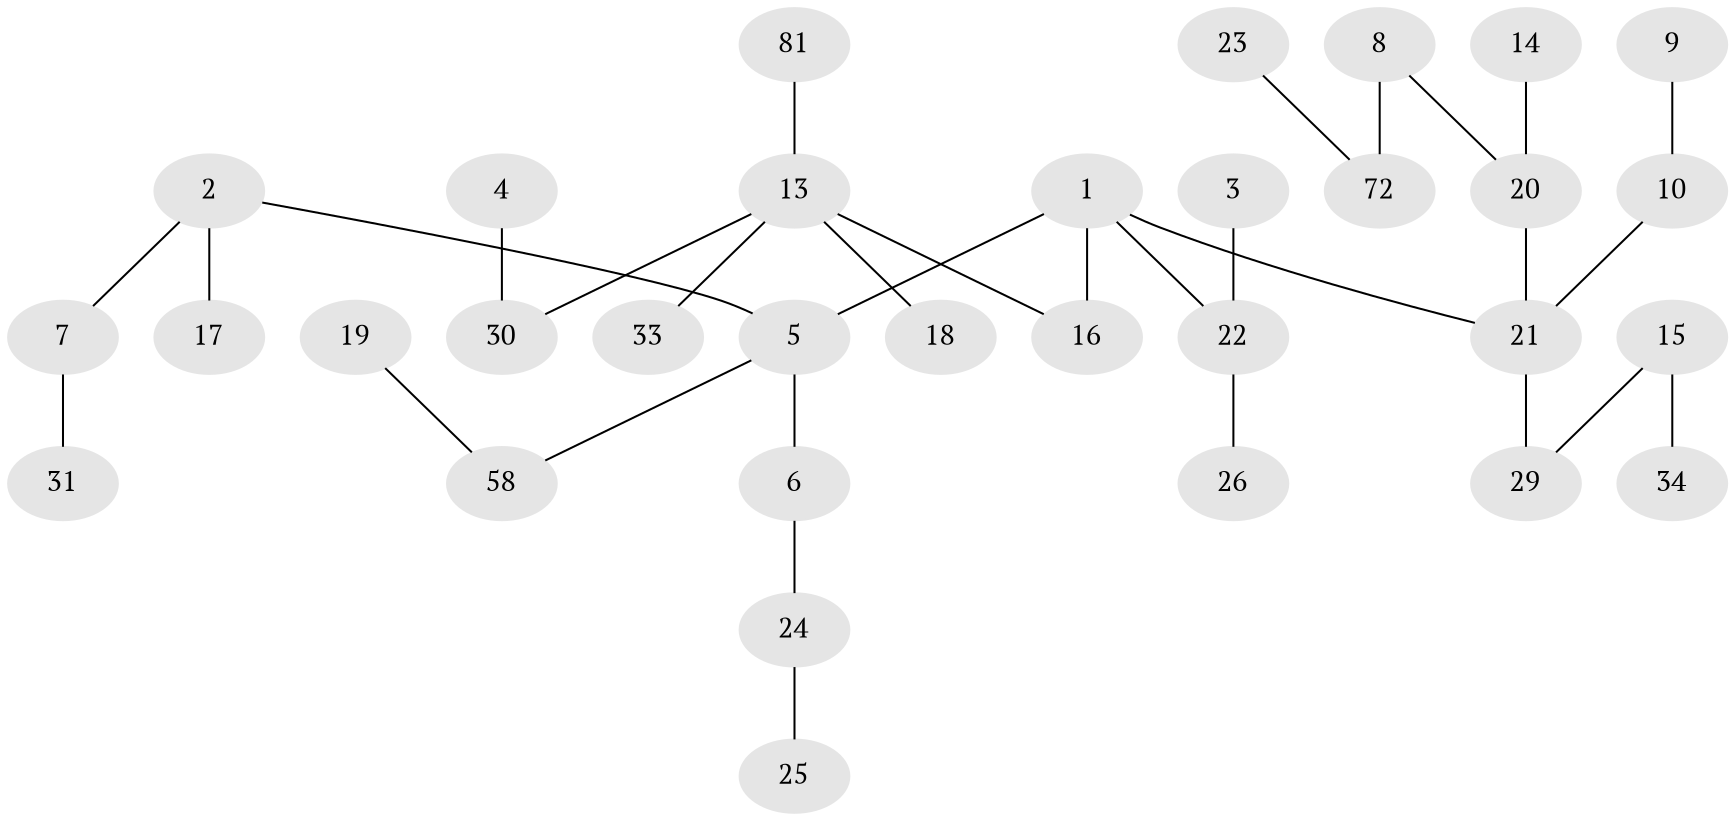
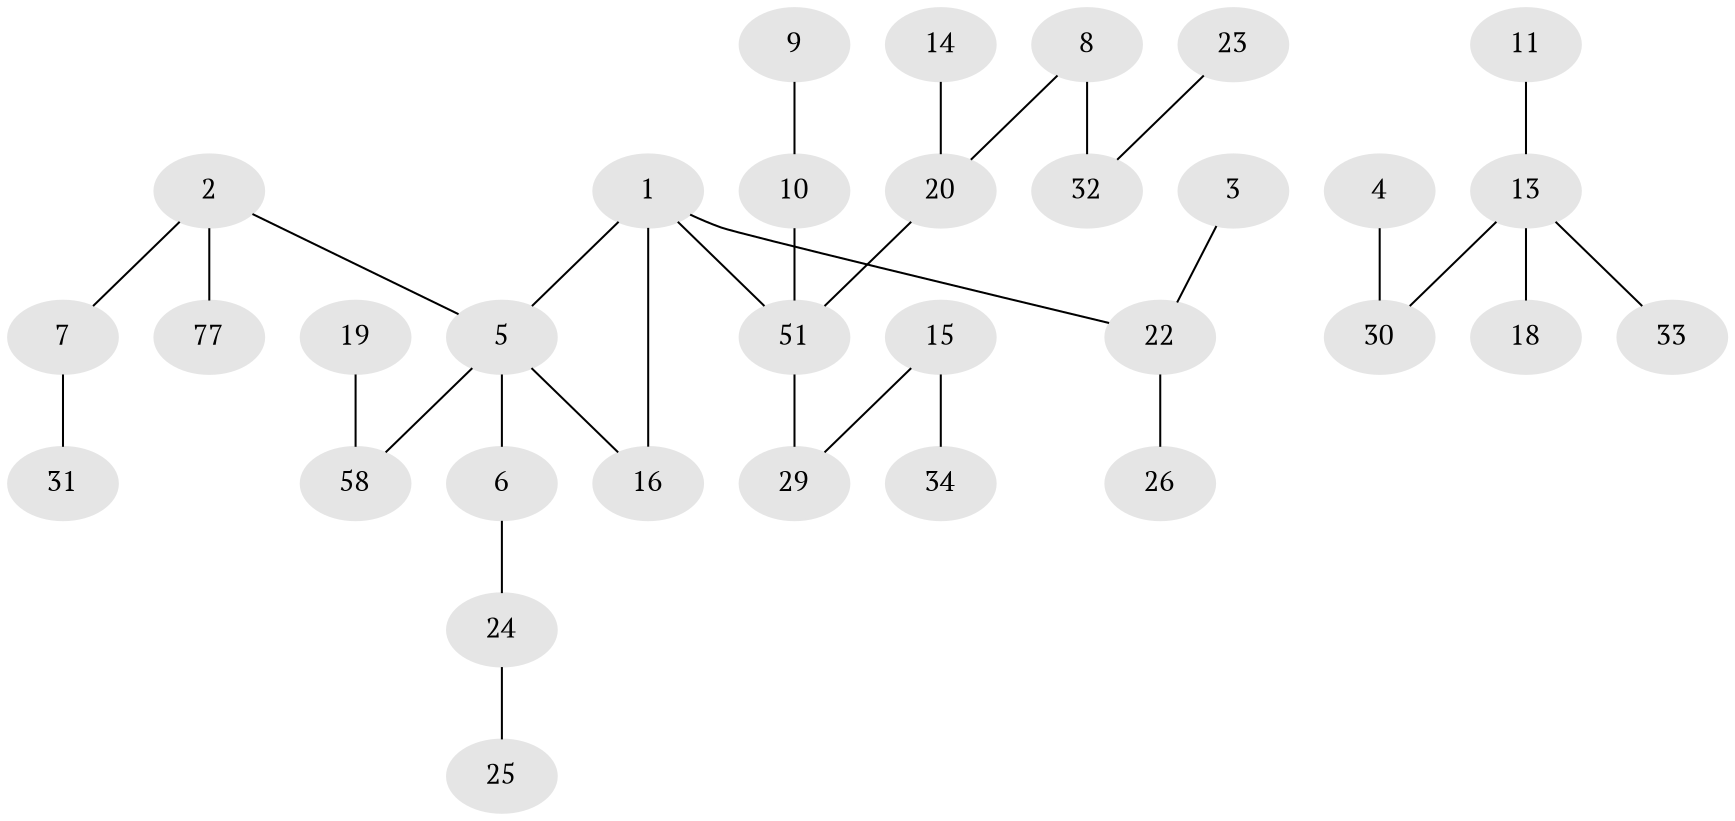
(794, 45) -> (1526, 45)
(1380, 191) -> (1087, 191)
(925, 257) -> (575, 410)
(209, 337) -> (209, 337)
(1526, 337) -> (794, 337)
